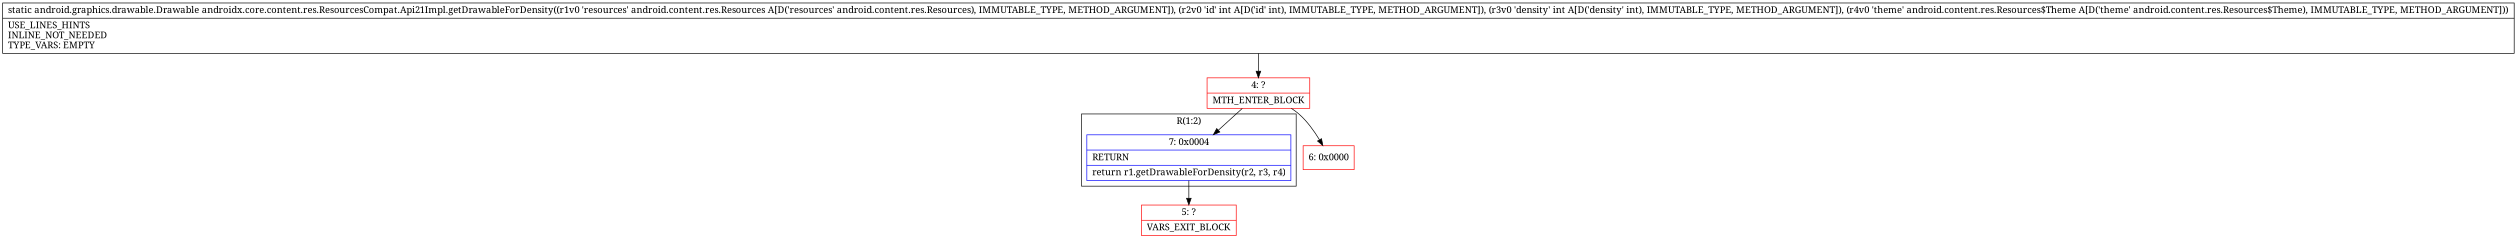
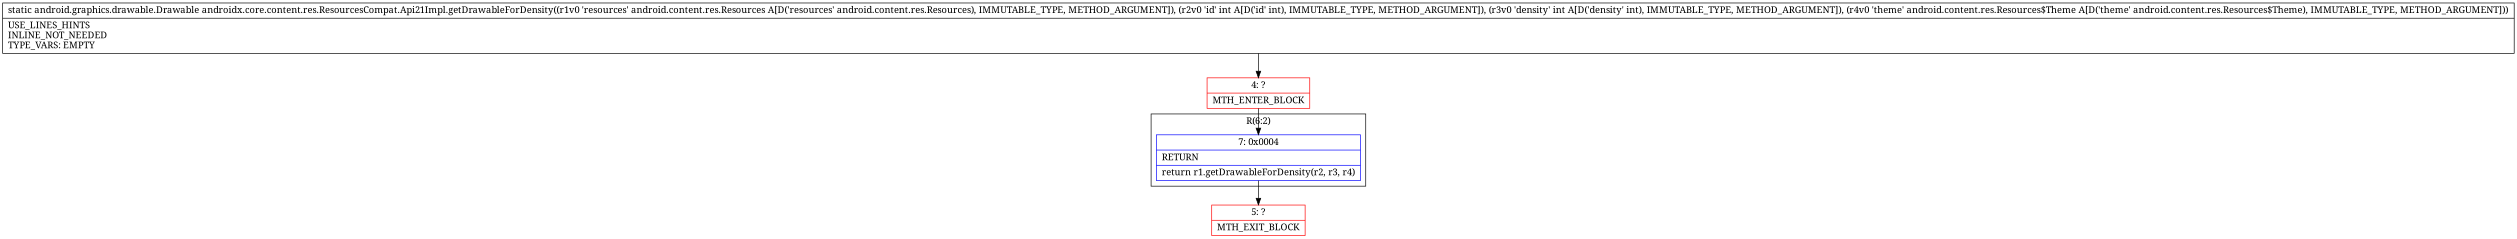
(1189, 122) -> (1258, 122)
(1329, 158) -> none
(1189, 228) -> (1258, 228)
